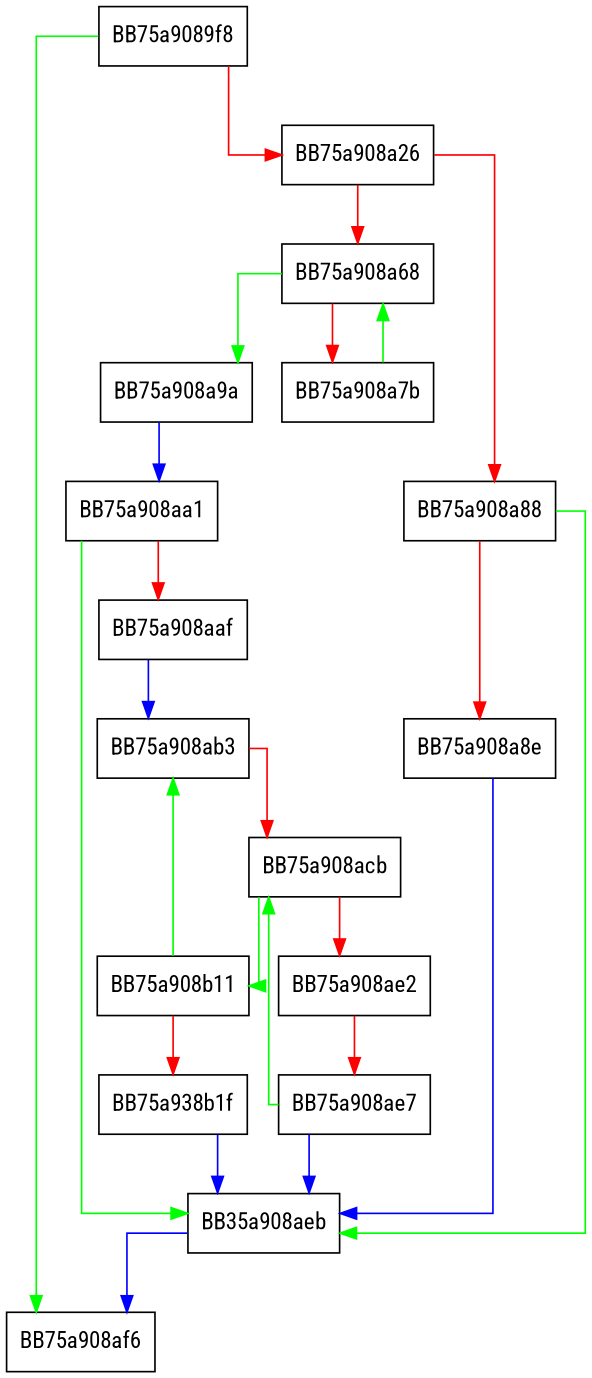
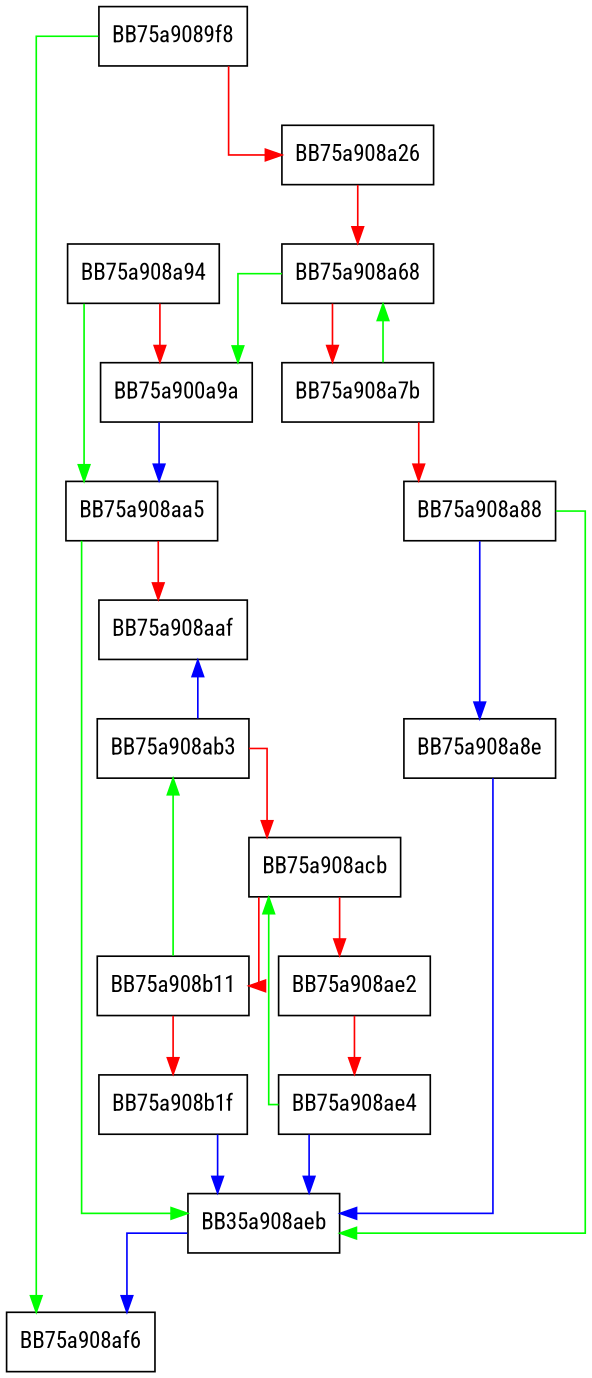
none -> (143, 274)
(495, 280) -> (419, 443)
(176, 392) -> (176, 392)
(142, 511) -> (142, 511)
(480, 622) -> (480, 622)
(148, 681) -> (198, 698)
(259, 942) -> (259, 942)
(173, 1105) -> (173, 1105)
(354, 1105) -> (354, 1105)
